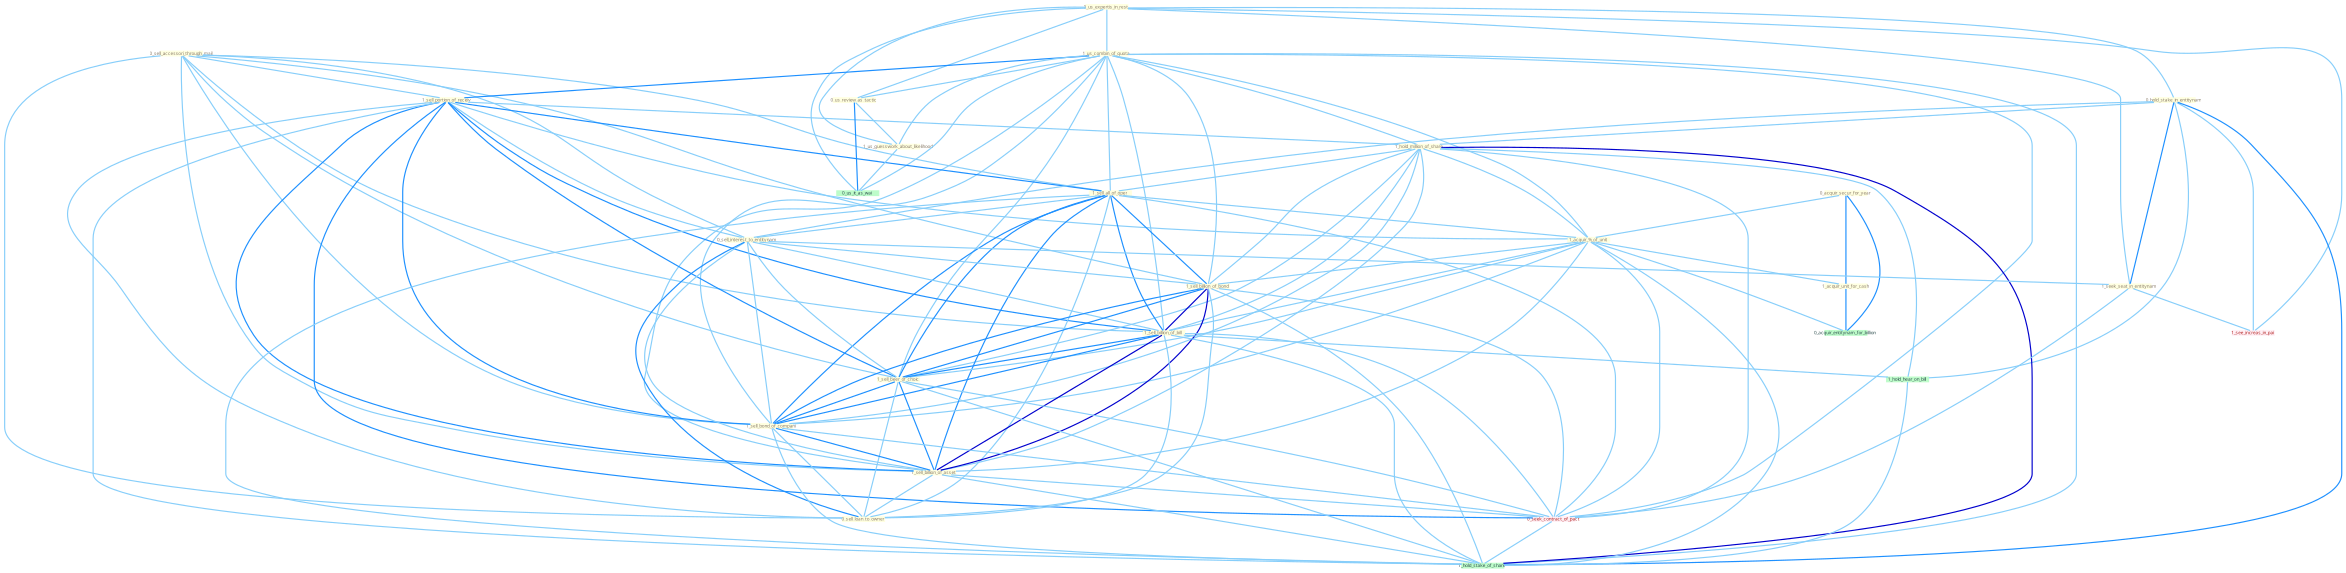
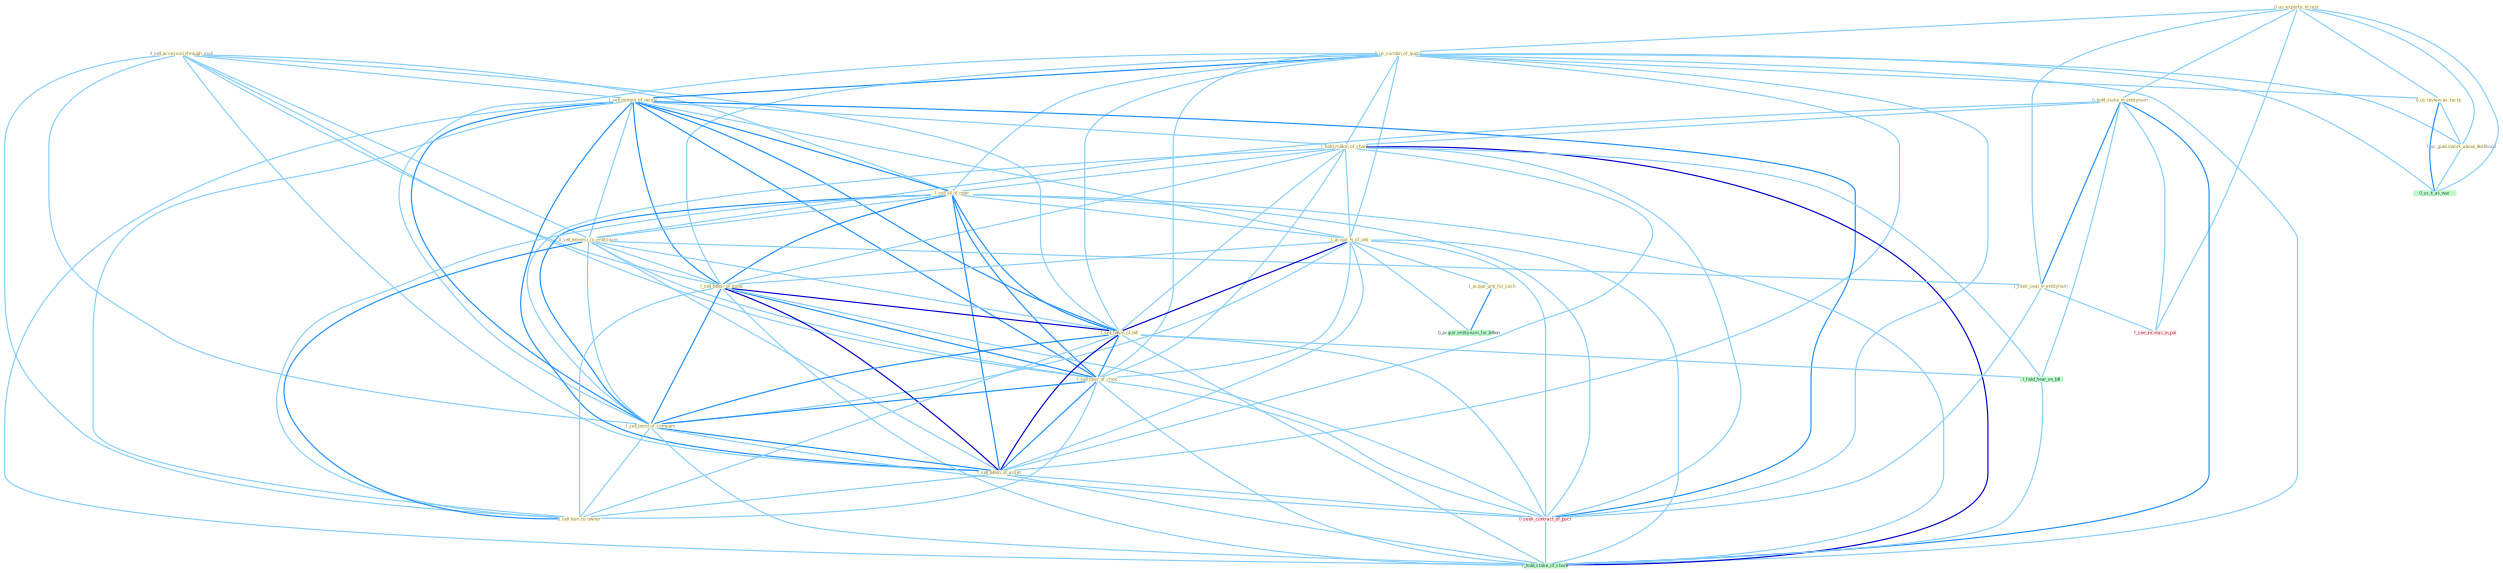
(1846, 193) -> none
none -> (651, 201)
(1345, 293) -> (1229, 289)
